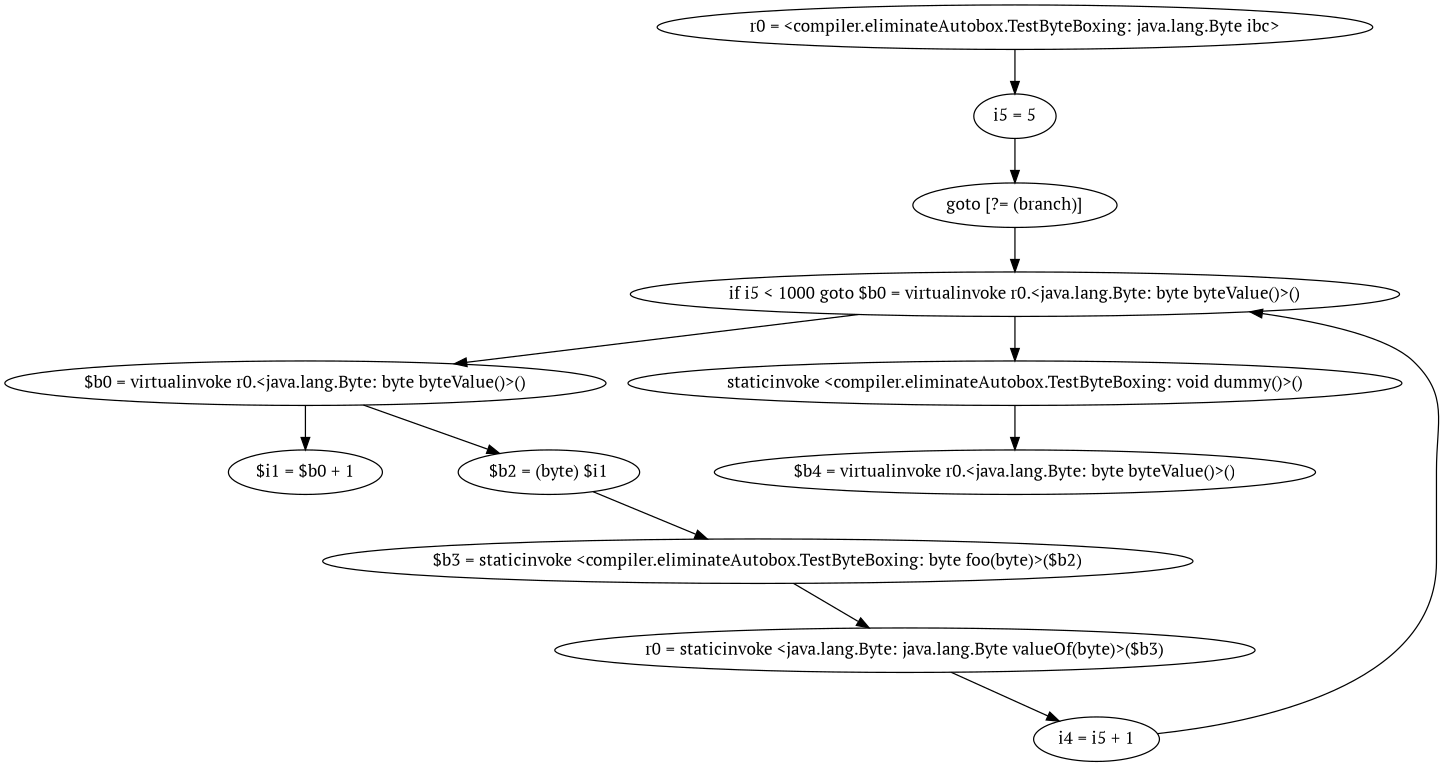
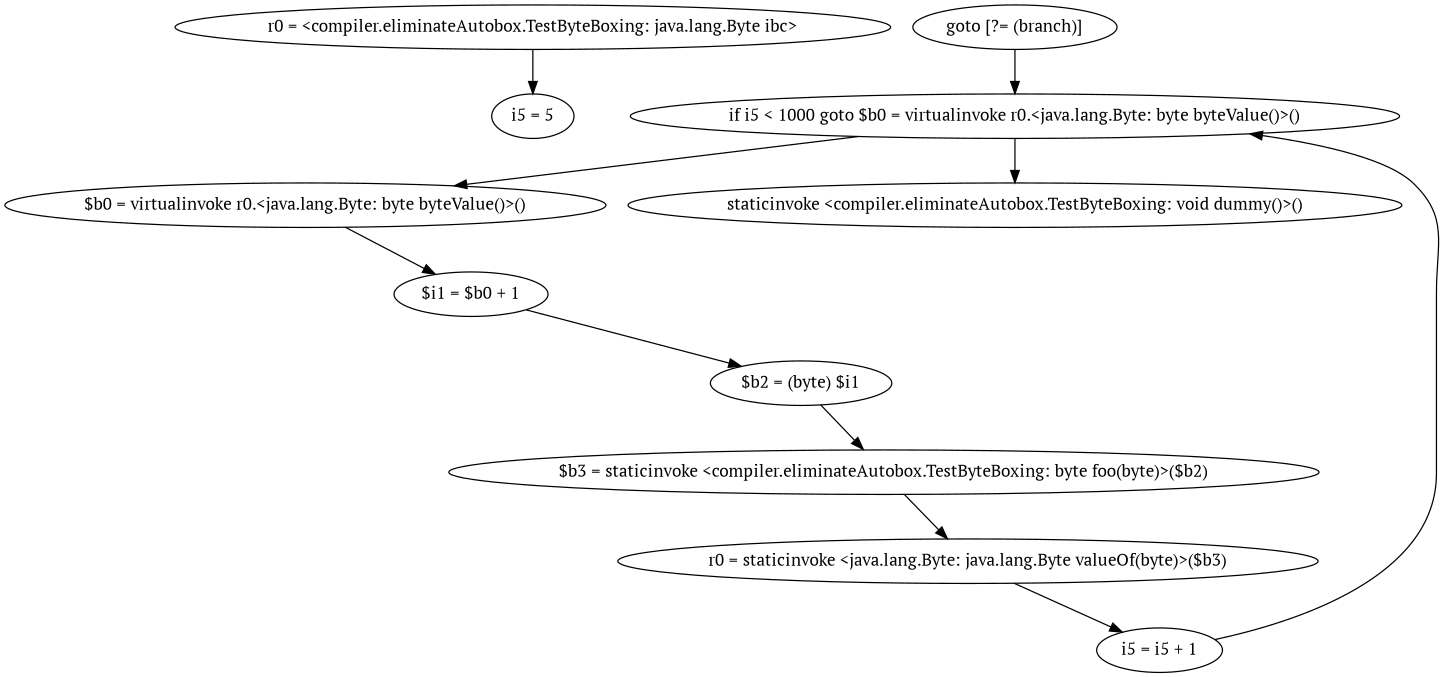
(1015, 155) -> none
(426, 427) -> (628, 336)
(1015, 472) -> none
(1097, 739) -> (1160, 650)
